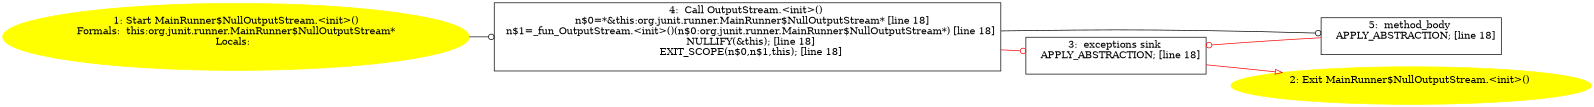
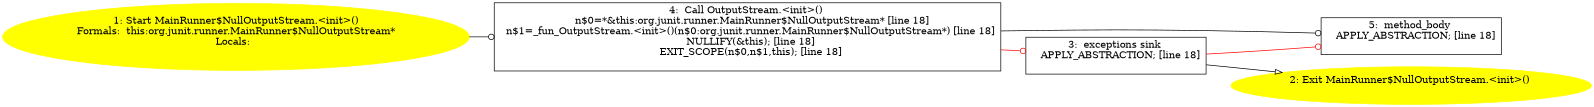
(1266, 41) -> (1261, 51)
(1241, 68) -> (1241, 68)
